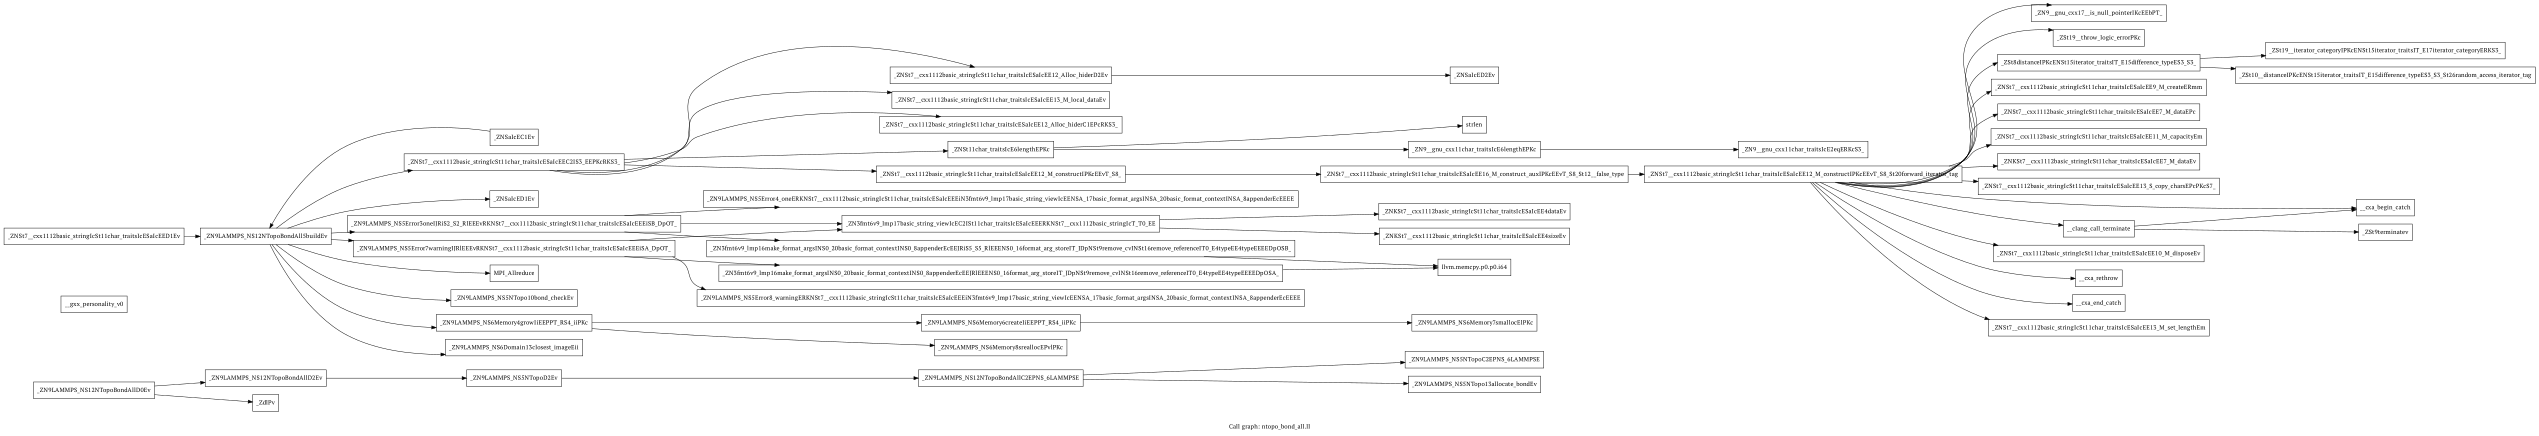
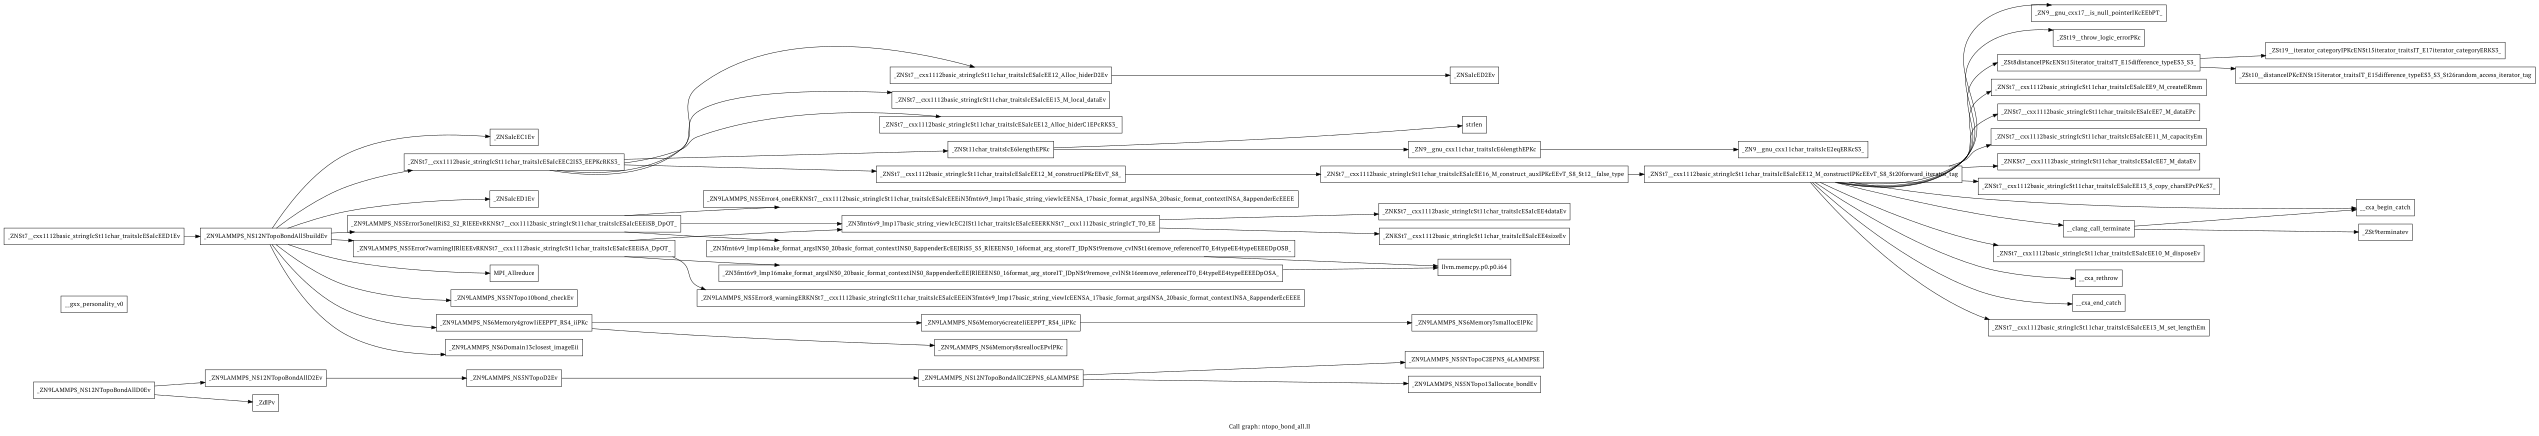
(363, 139) -> (363, 147)
